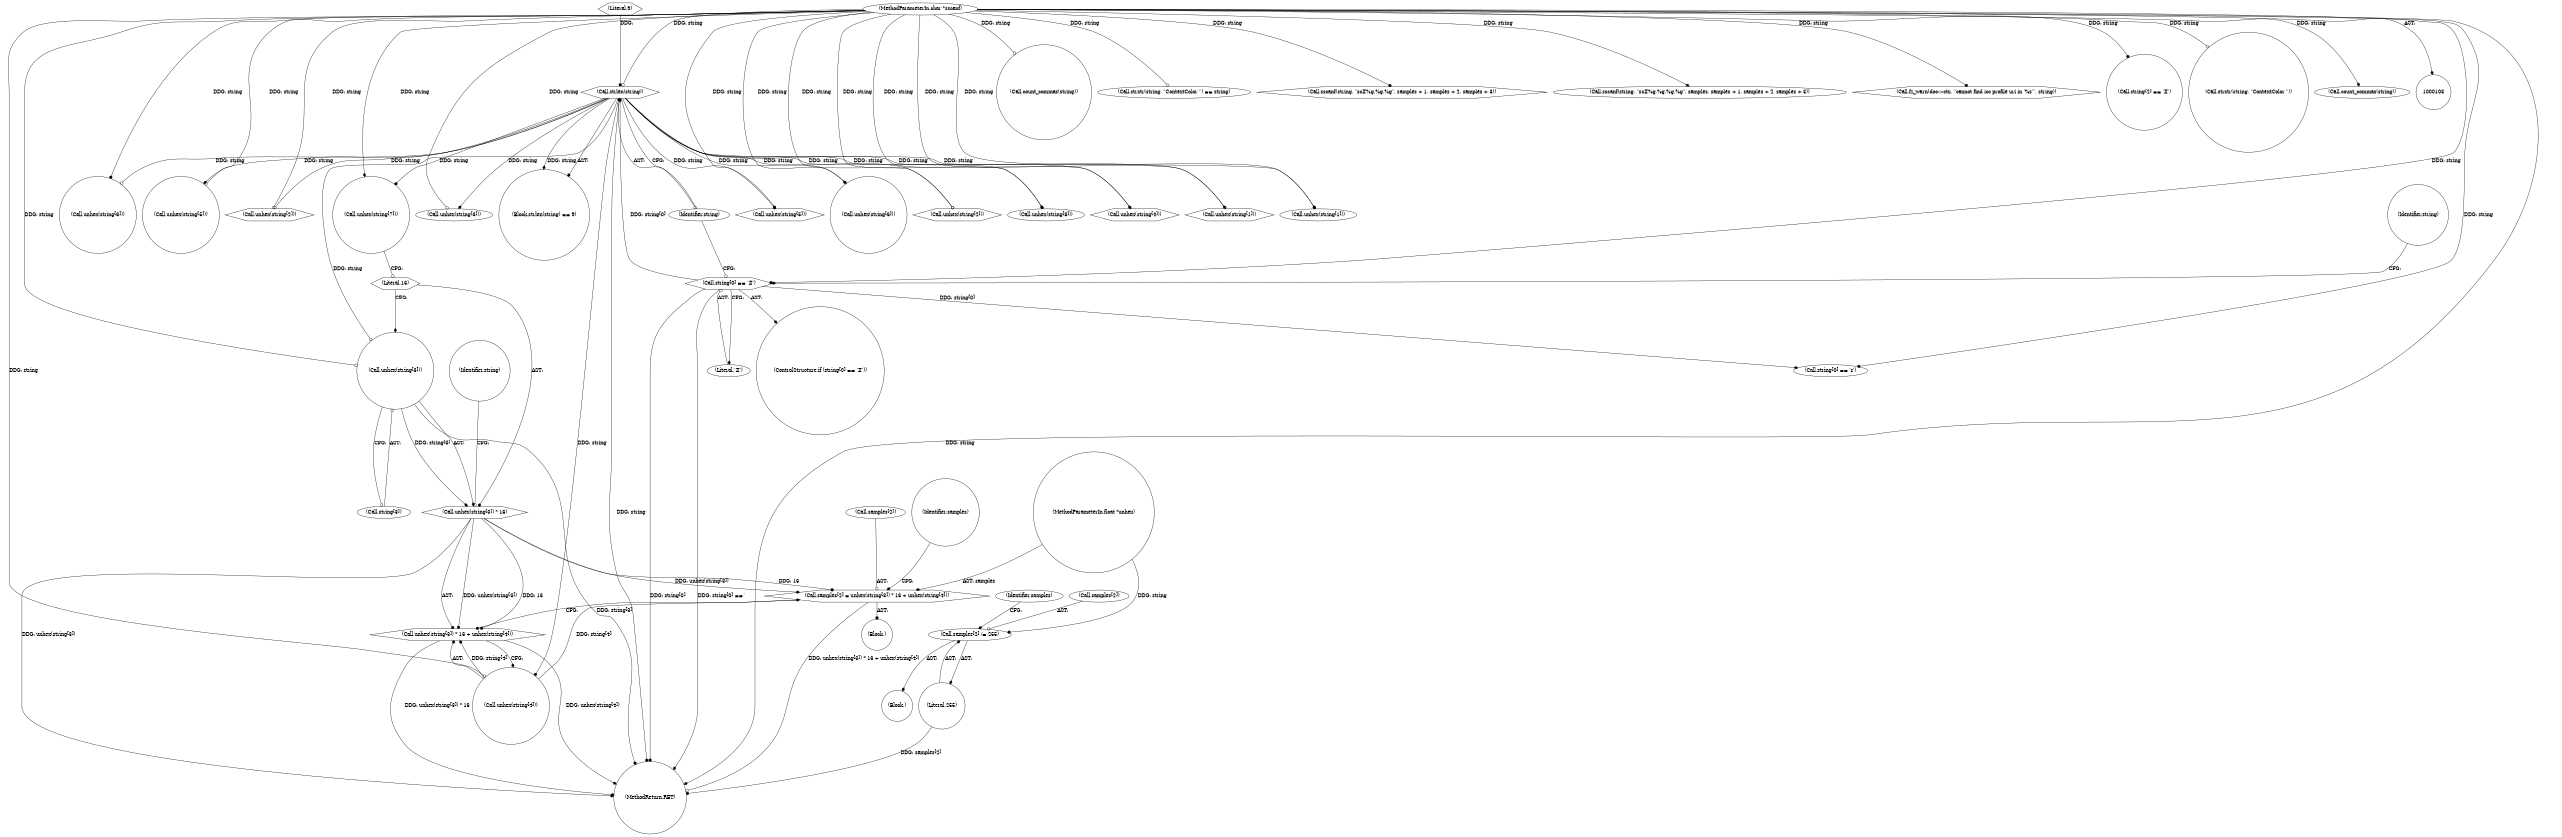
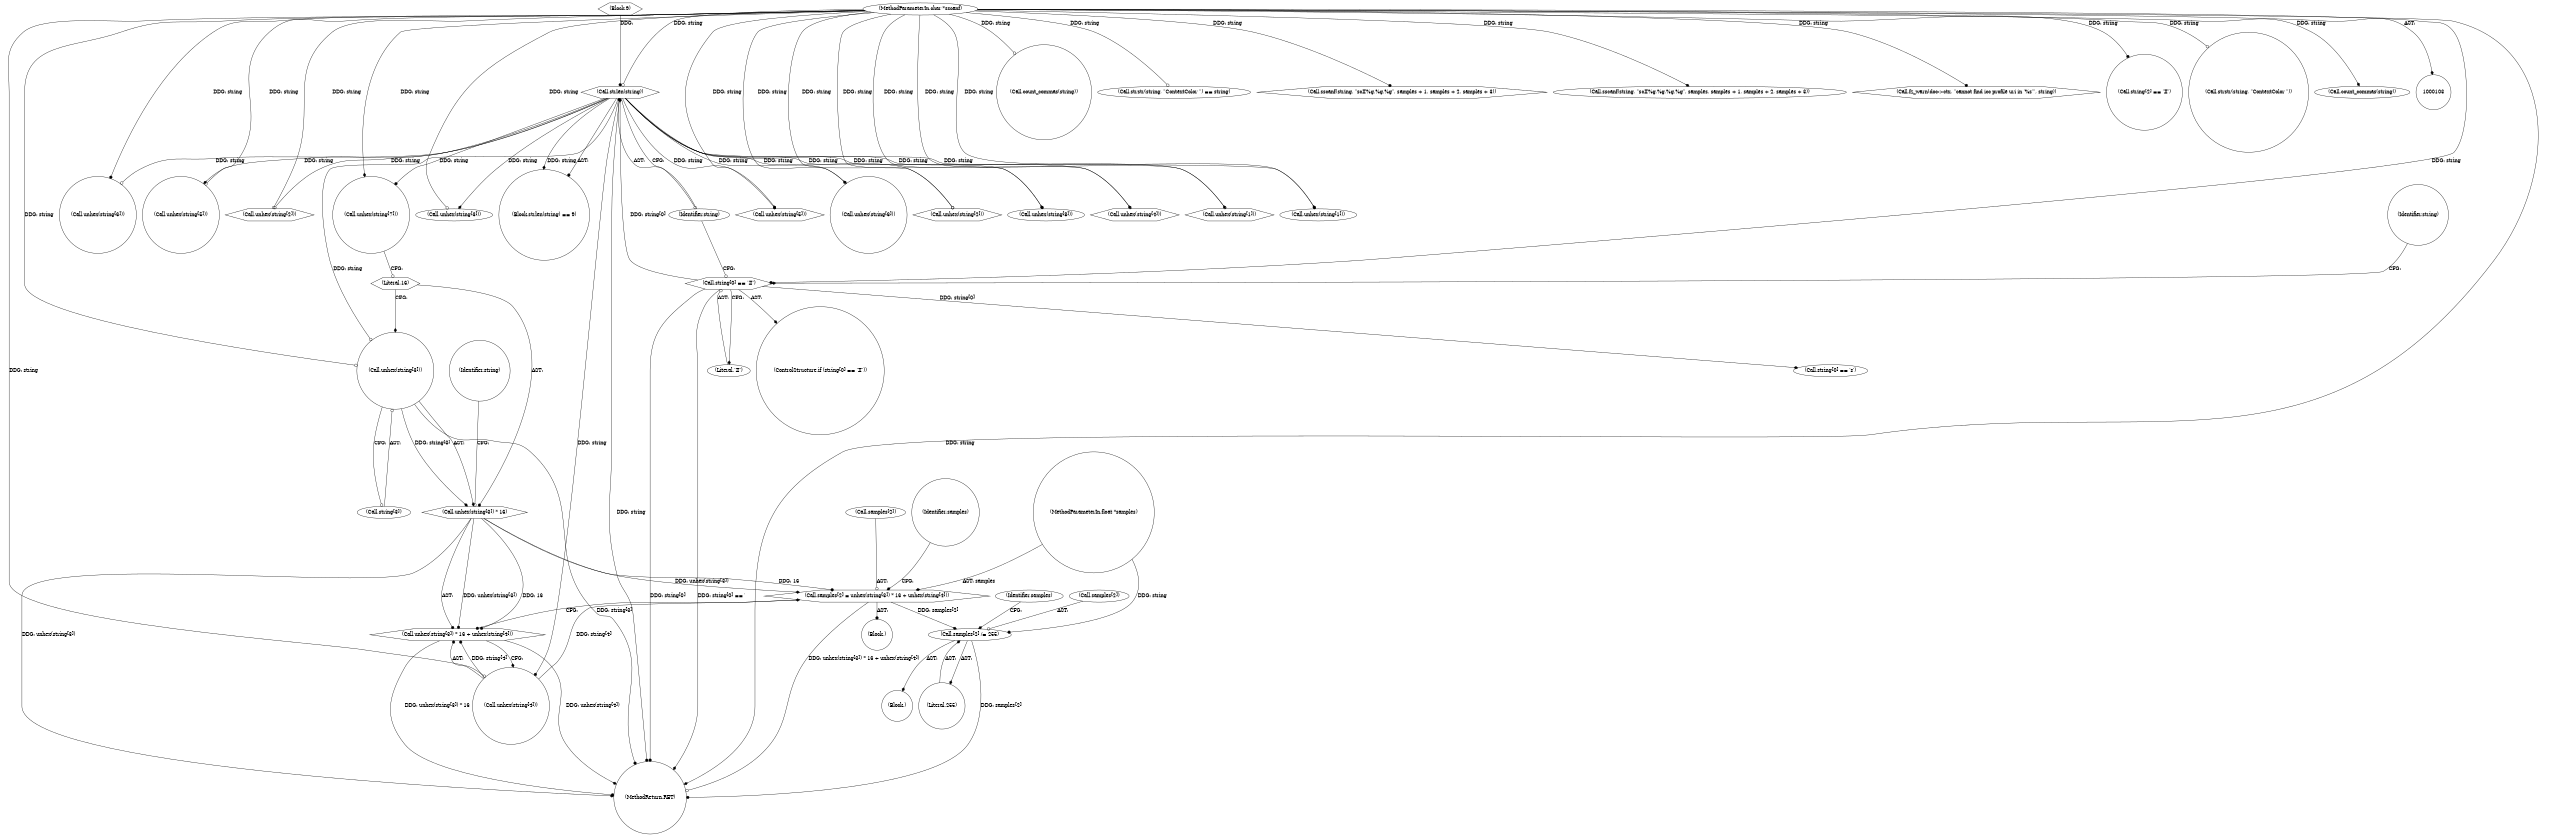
(620, 9) -> (620, 9)
(2475, 51) -> none
(1094, 512) -> (1094, 512)
none -> (922, 615)
(816, 774) -> (886, 781)
